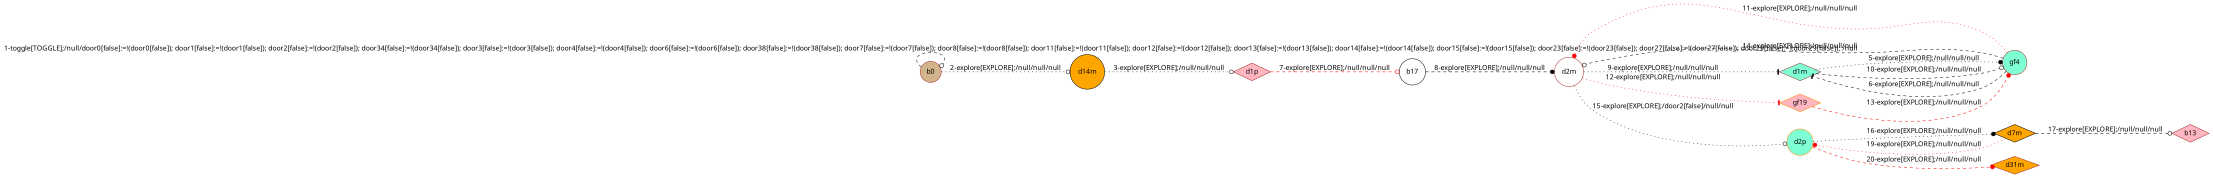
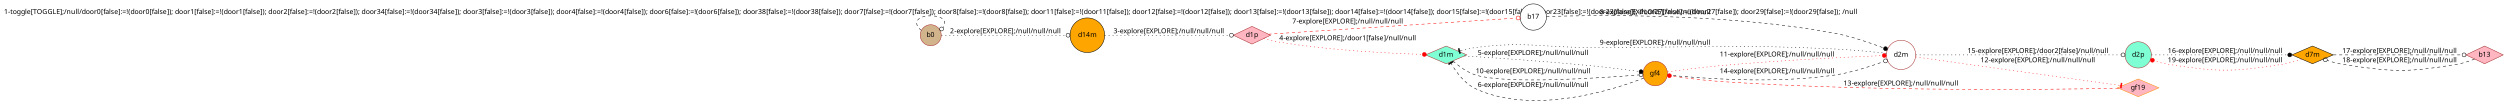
none -> (1343, 50)
(2015, 63) -> (1655, 74)
none -> (2401, 70)
(1800, 142) -> (2138, 55)
(2015, 165) -> none
